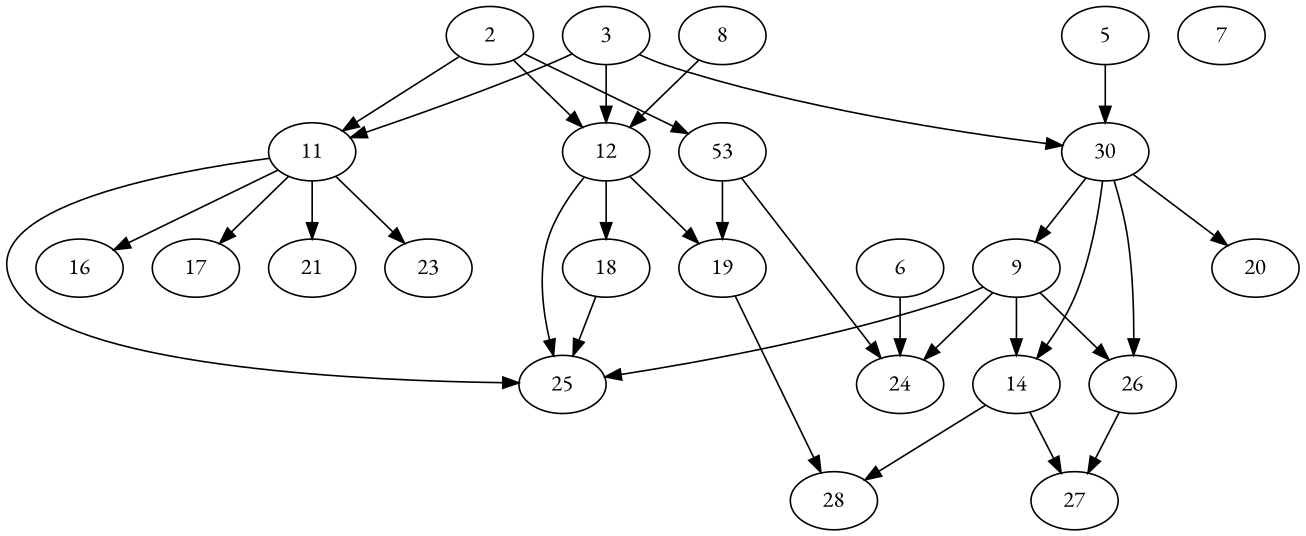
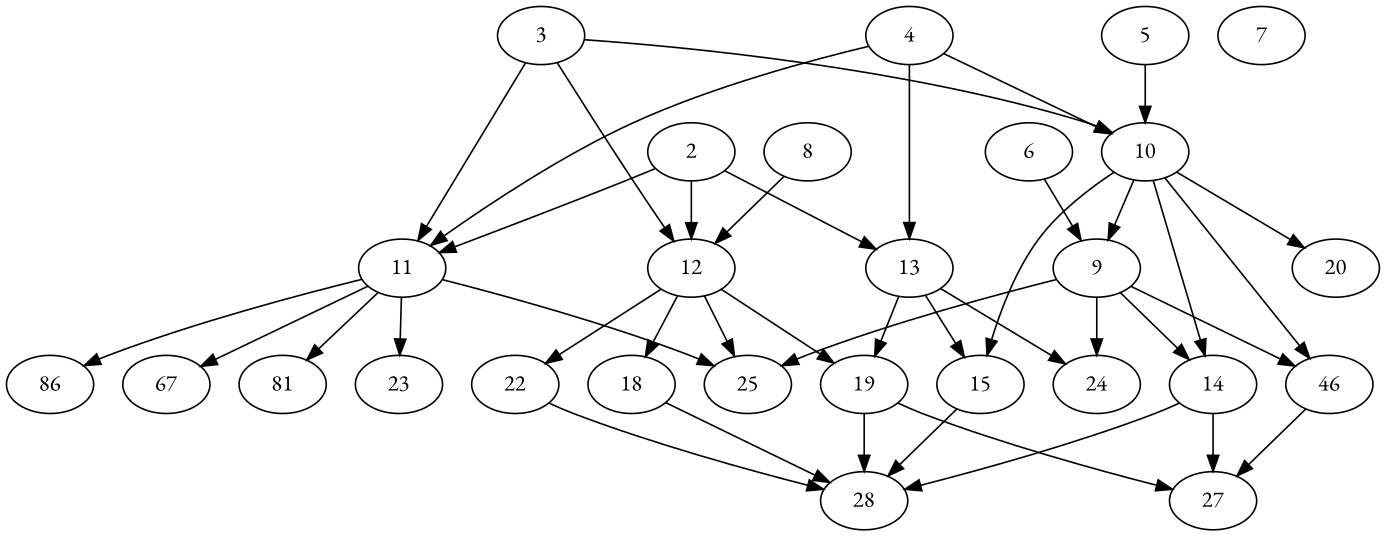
none -> (909, 36)
(722, 152) -> (909, 268)
(1105, 152) -> (1145, 152)
(80, 268) -> (50, 384)
(196, 268) -> (166, 384)
(312, 268) -> (283, 384)
(587, 318) -> (740, 439)
(900, 326) -> (1058, 203)
none -> (515, 384)
none -> (980, 384)
(1133, 384) -> (1329, 384)
none -> (1020, 447)
